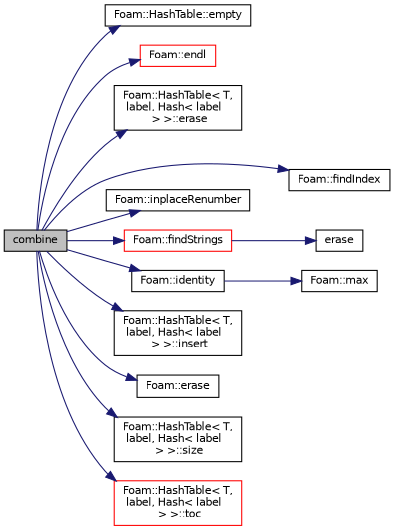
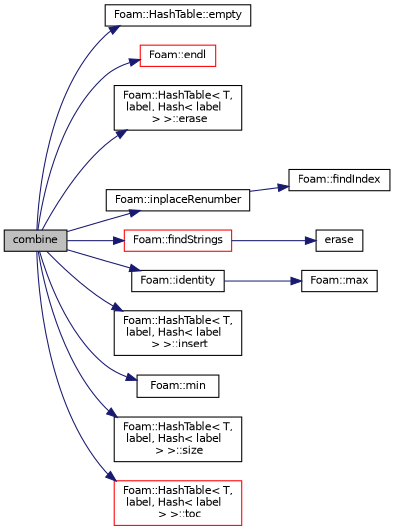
(151, 168) -> (264, 190)
(178, 386) -> (178, 386)
